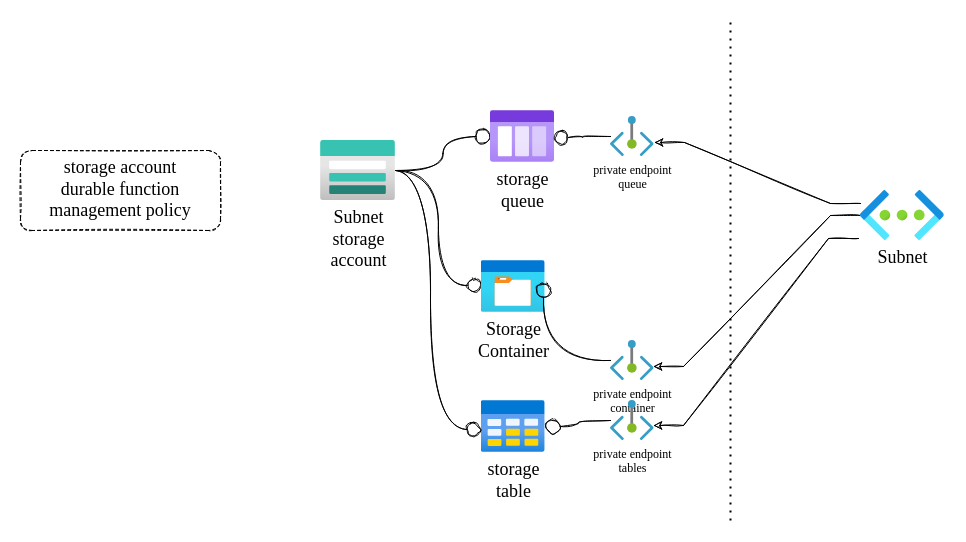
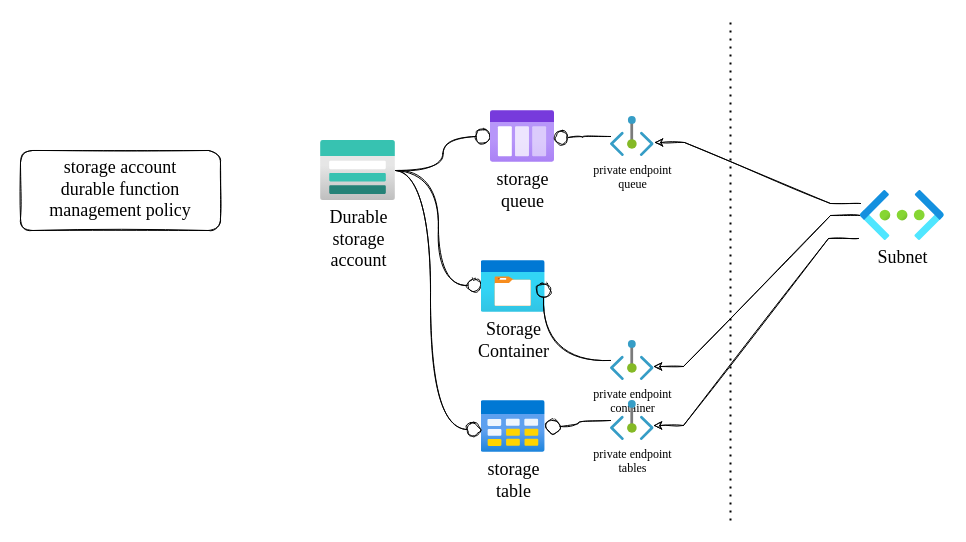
(121, 191) -> (121, 191)
(359, 240) -> (359, 240)
